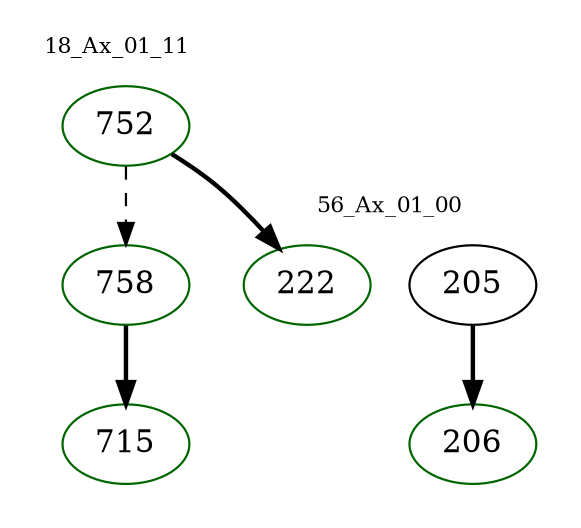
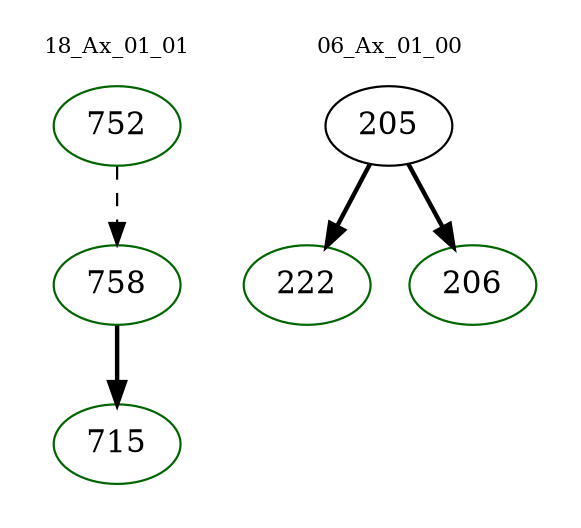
(117, 48) -> (117, 48)
(240, 207) -> (354, 195)
(390, 207) -> (390, 48)
